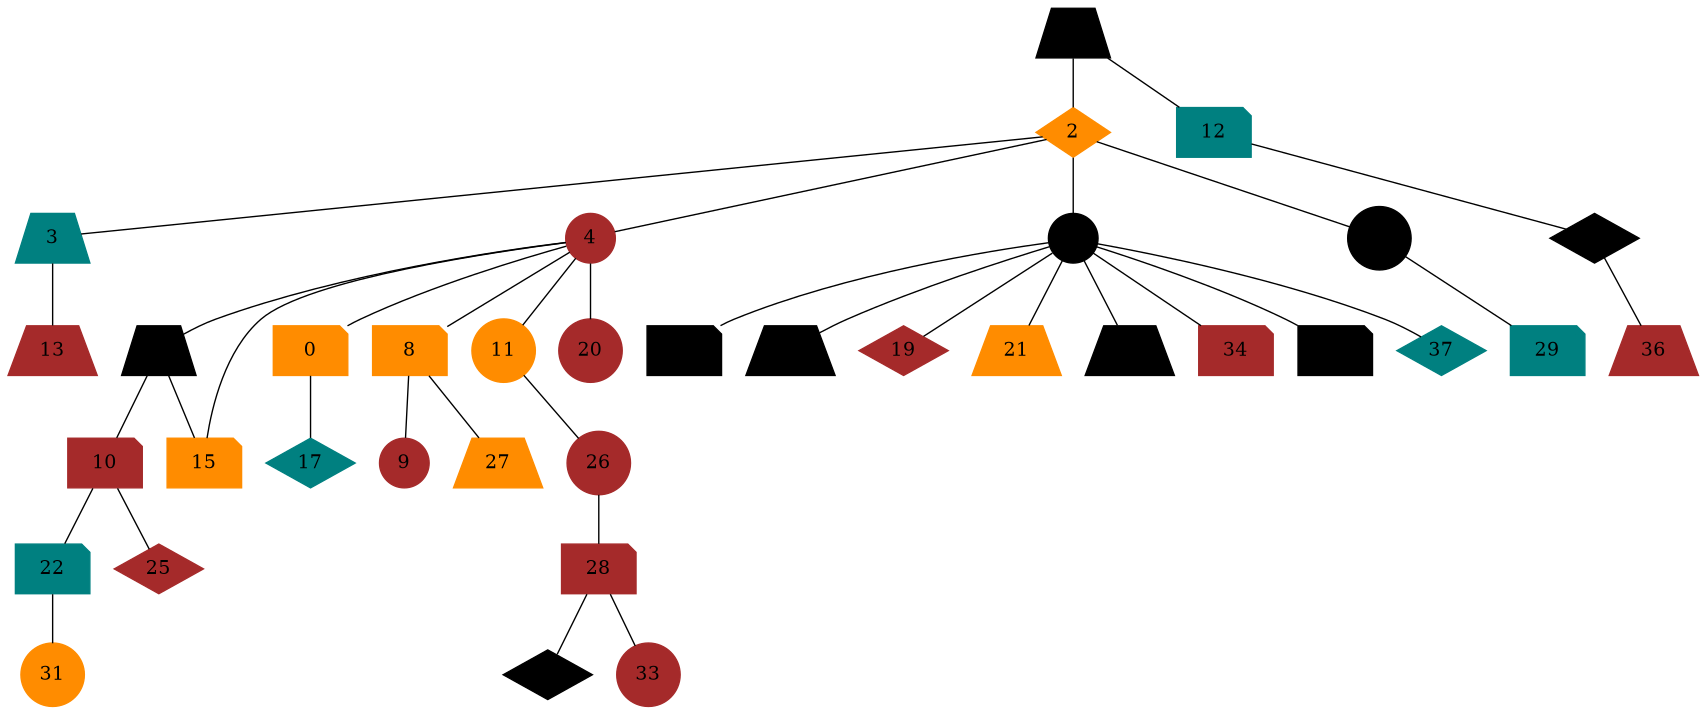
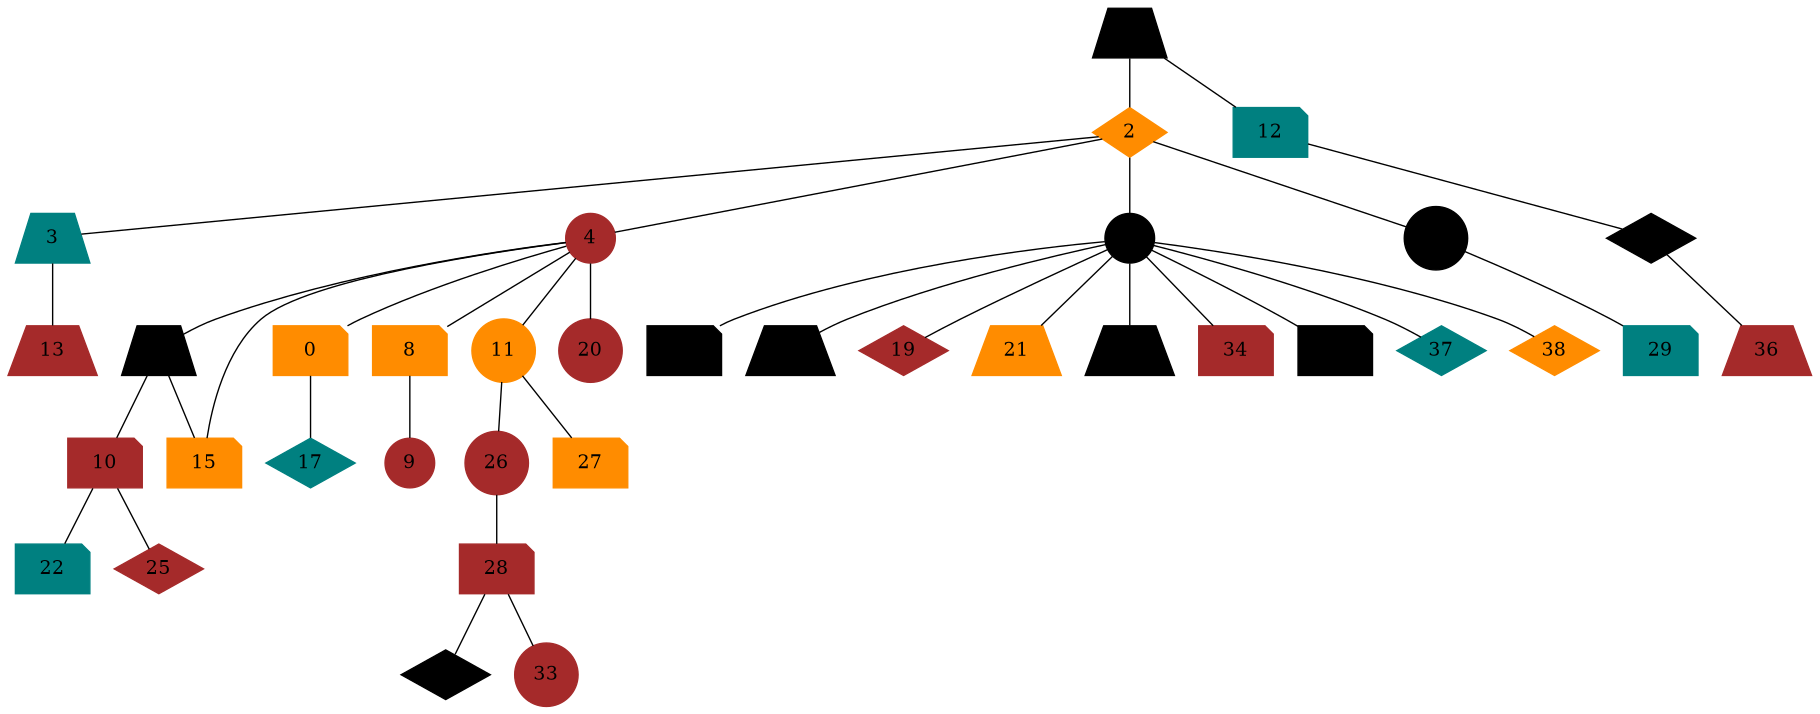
none -> (1555, 351)
(454, 407) -> (547, 407)
(498, 463) -> (591, 463)
(53, 675) -> none
